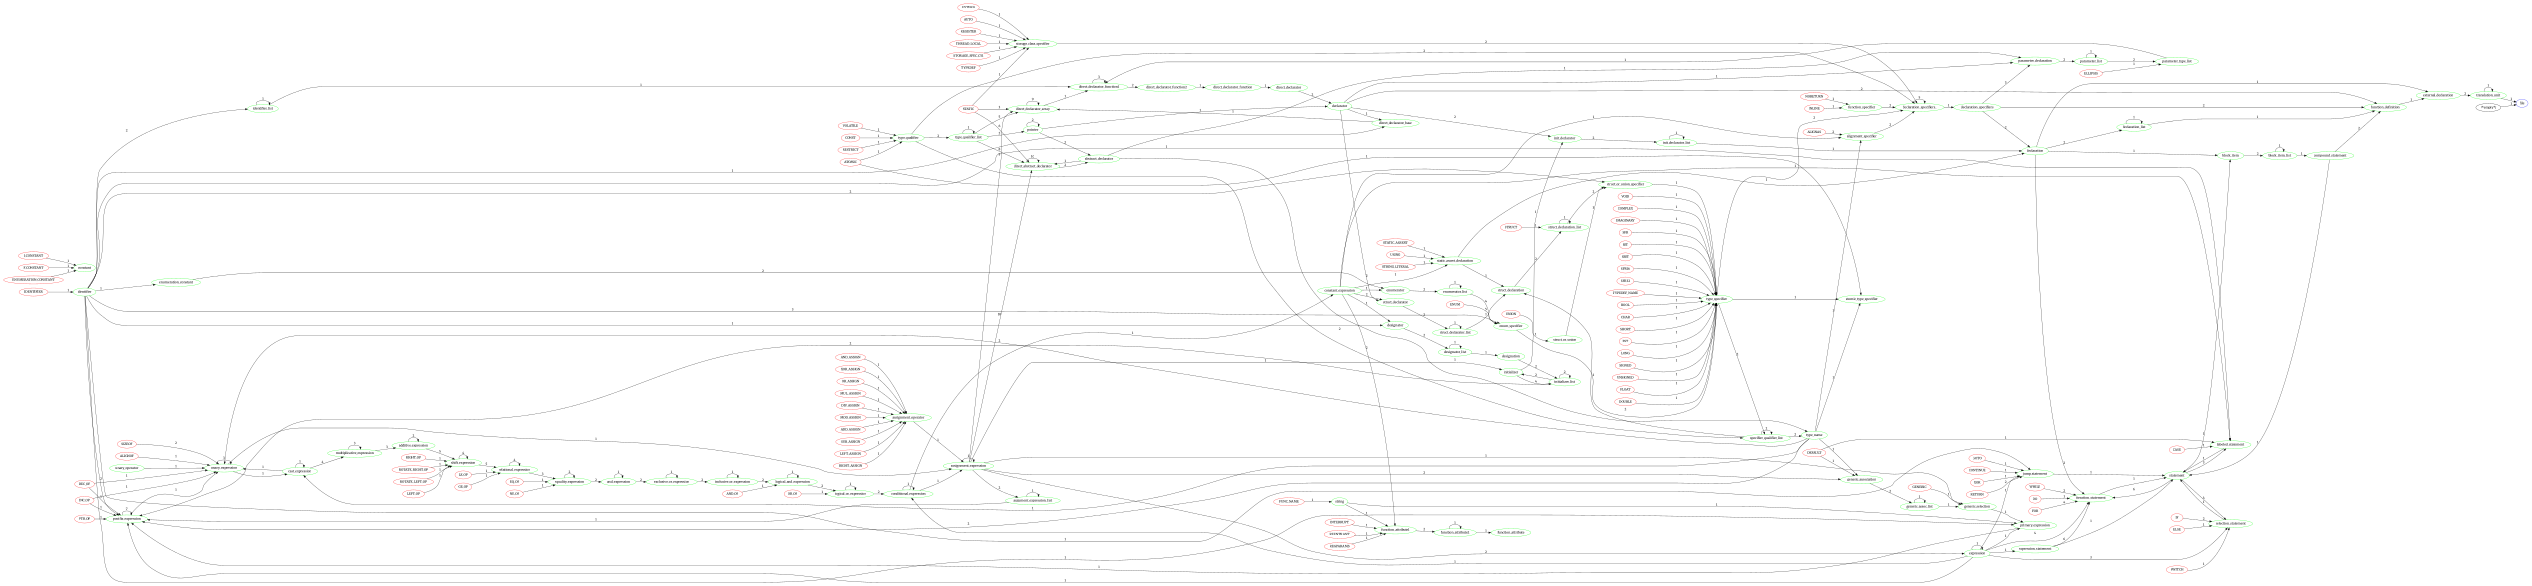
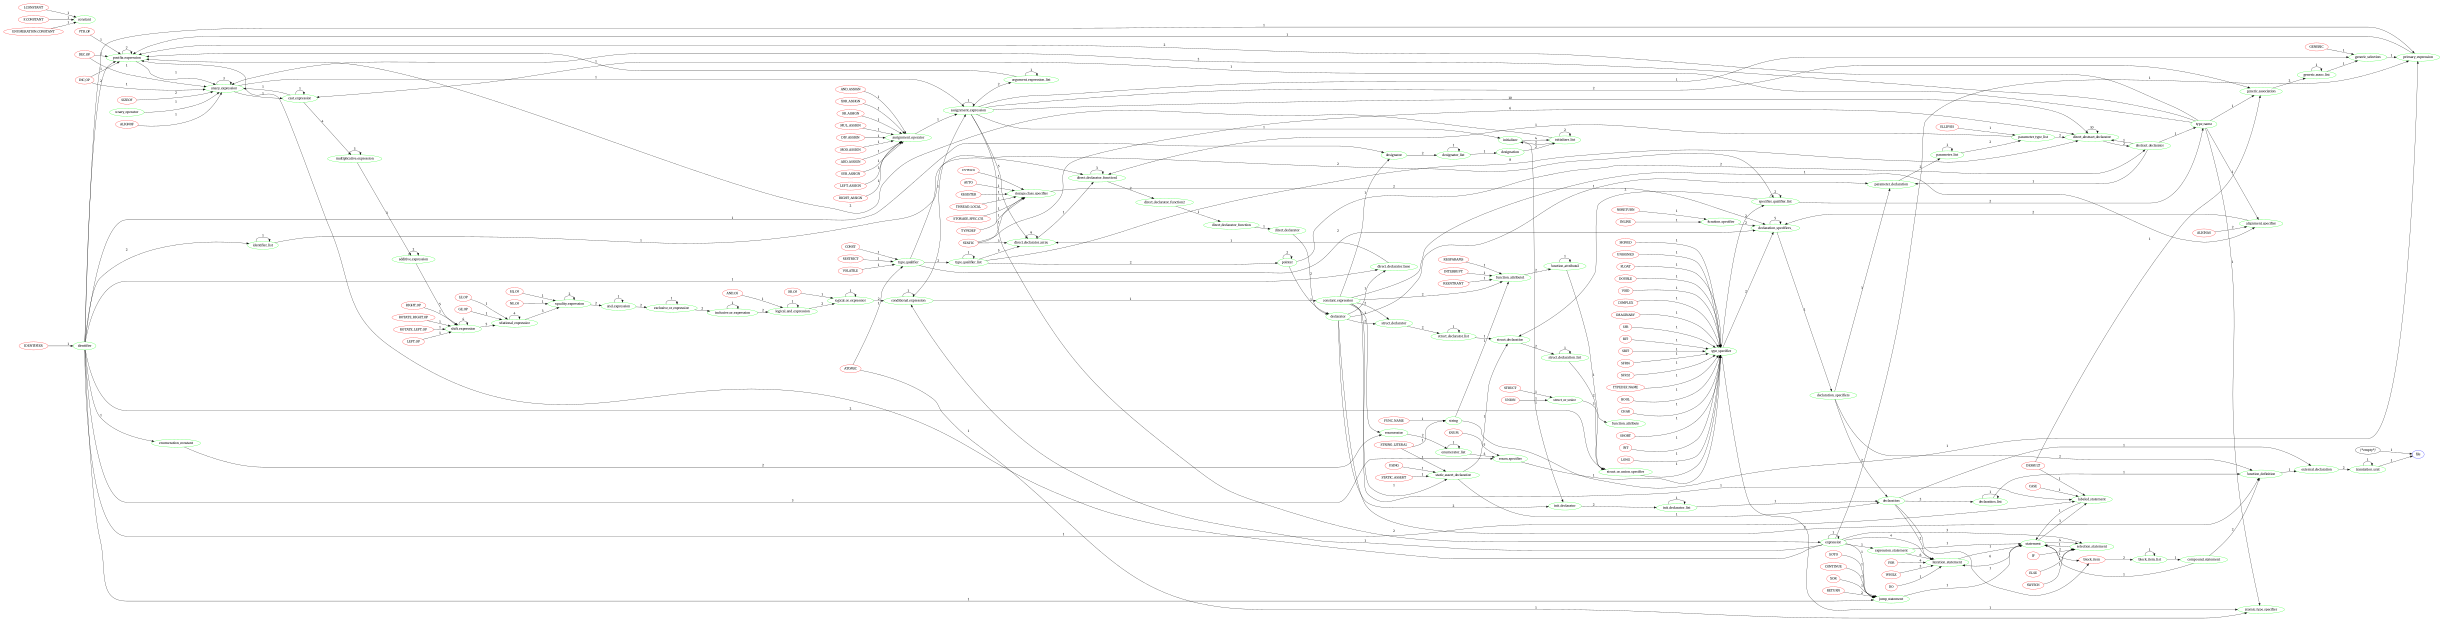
none -> (2059, 137)
(2231, 156) -> (2092, 560)
(1530, 227) -> (1533, 393)
none -> (1426, 432)
